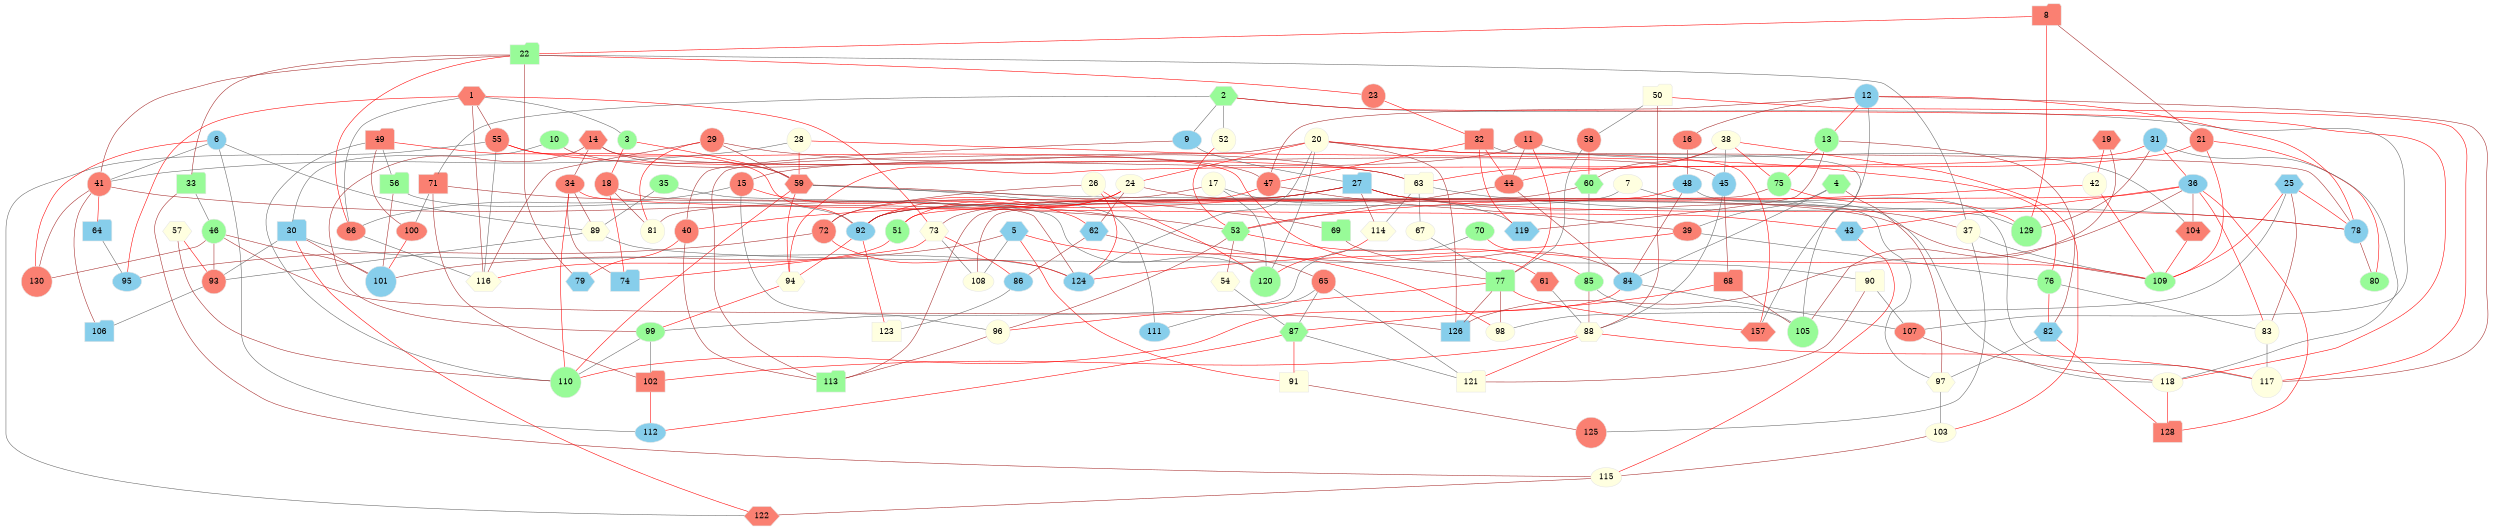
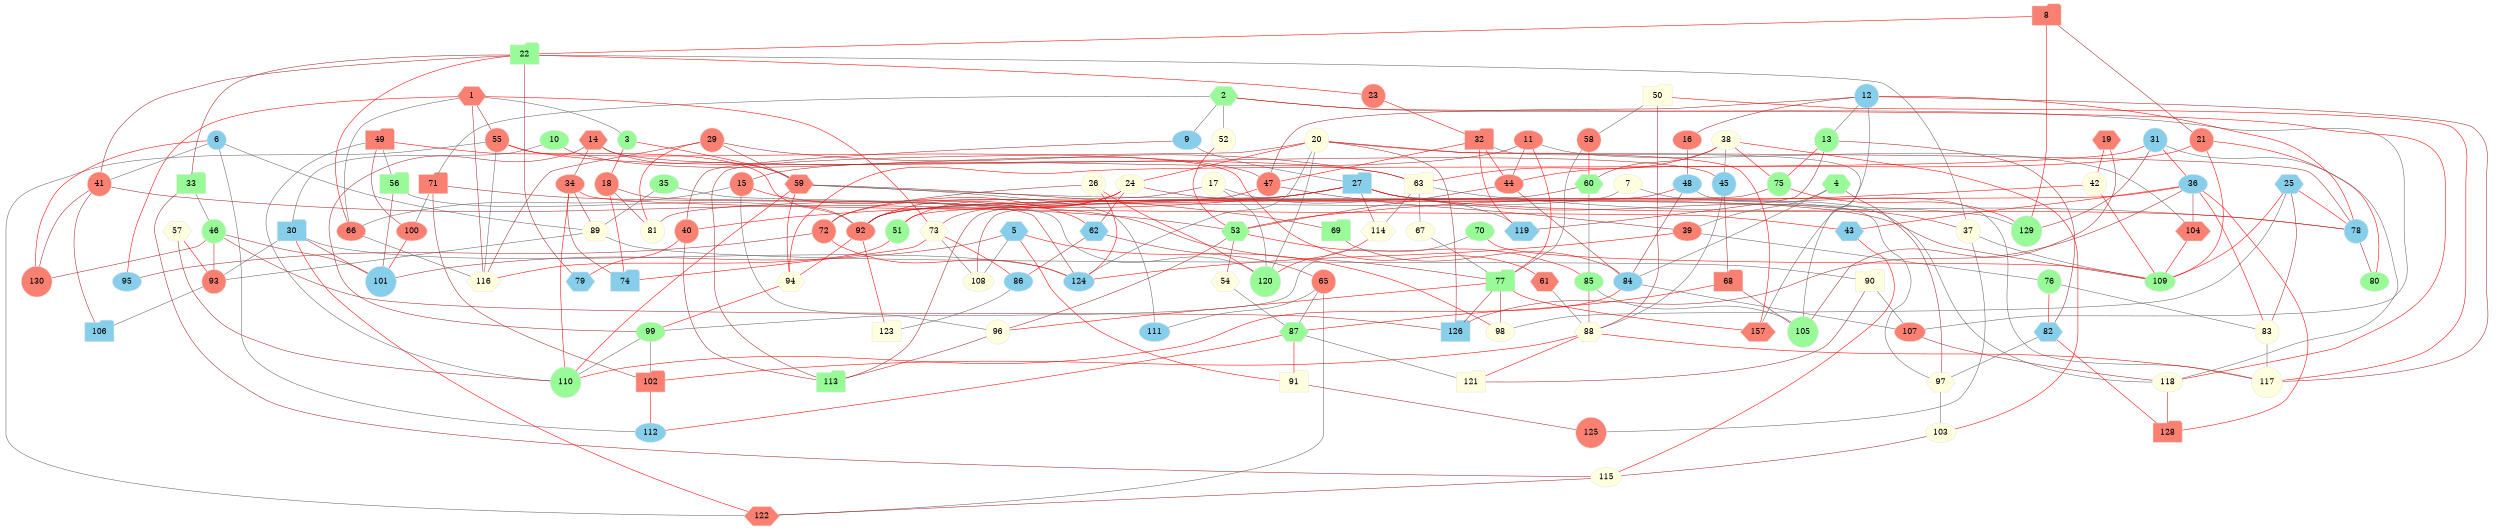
(1847, 118) -> (1847, 118)
(799, 140) -> none
(97, 231) -> none
(861, 231) -> (861, 231)
(1396, 331) -> (1126, 489)
